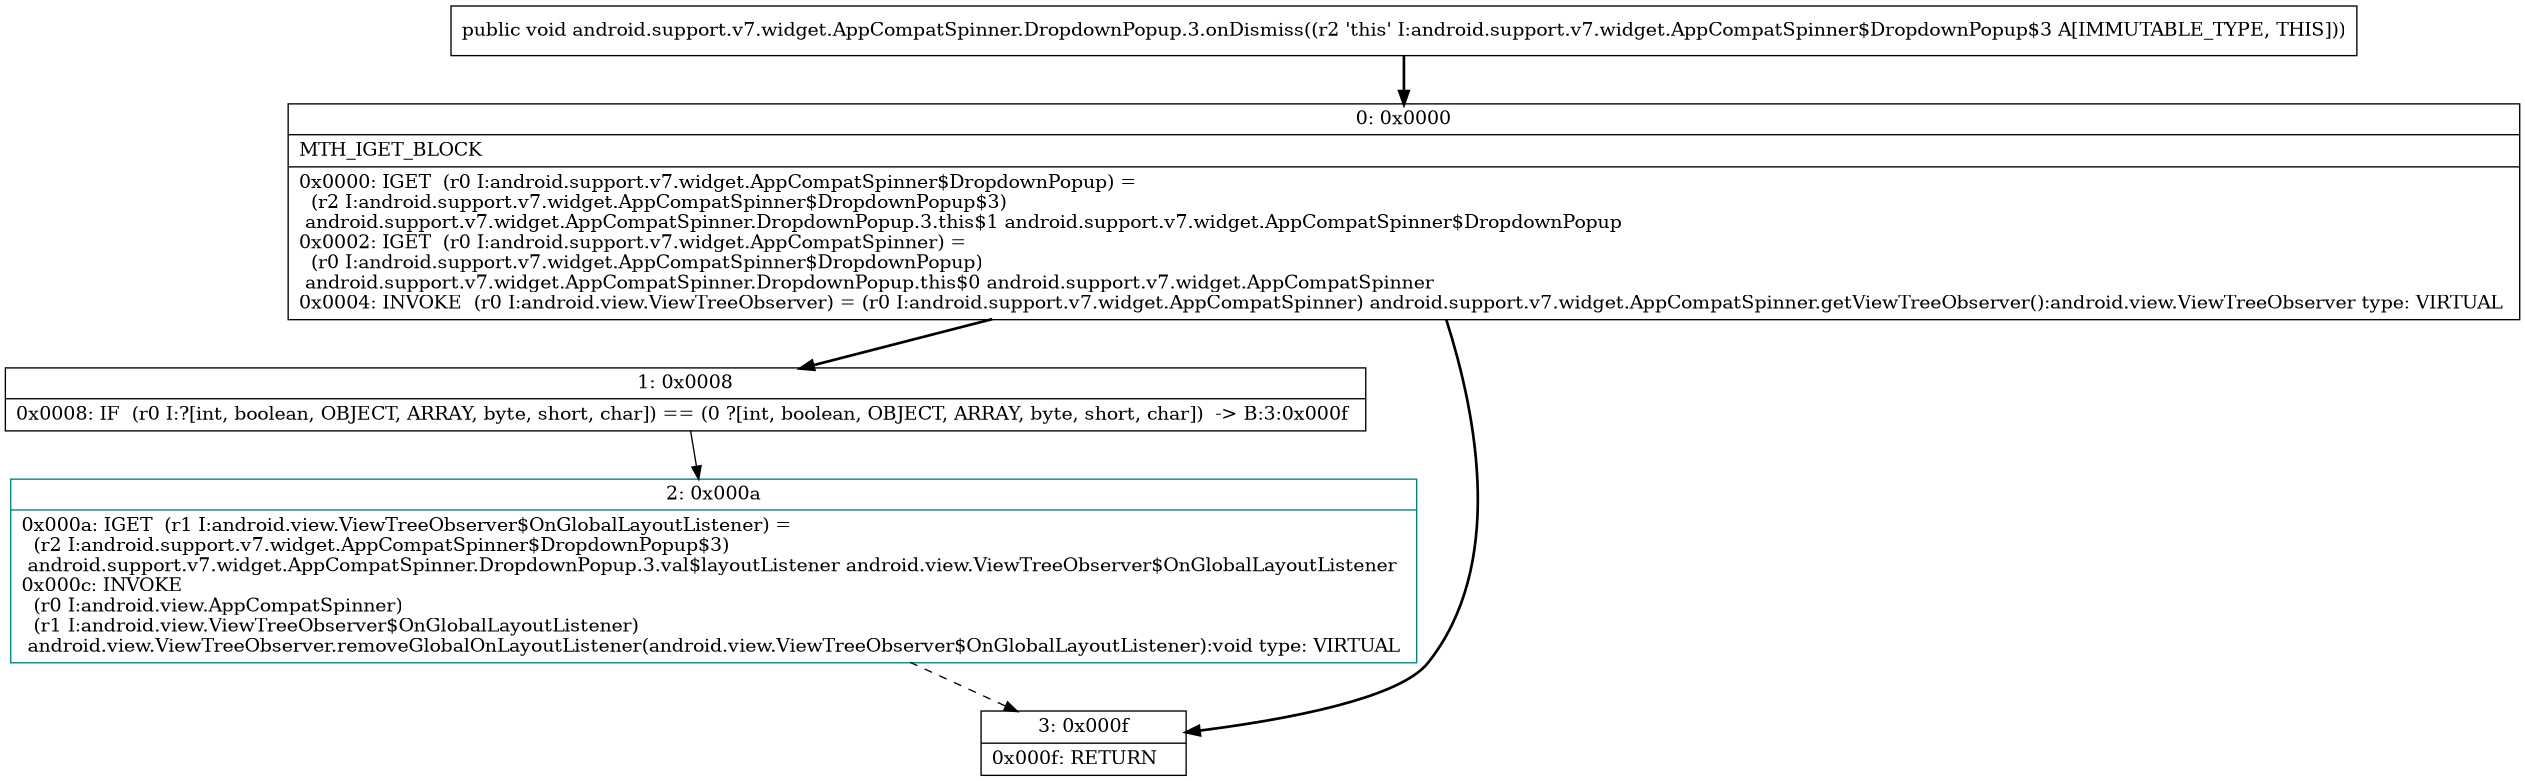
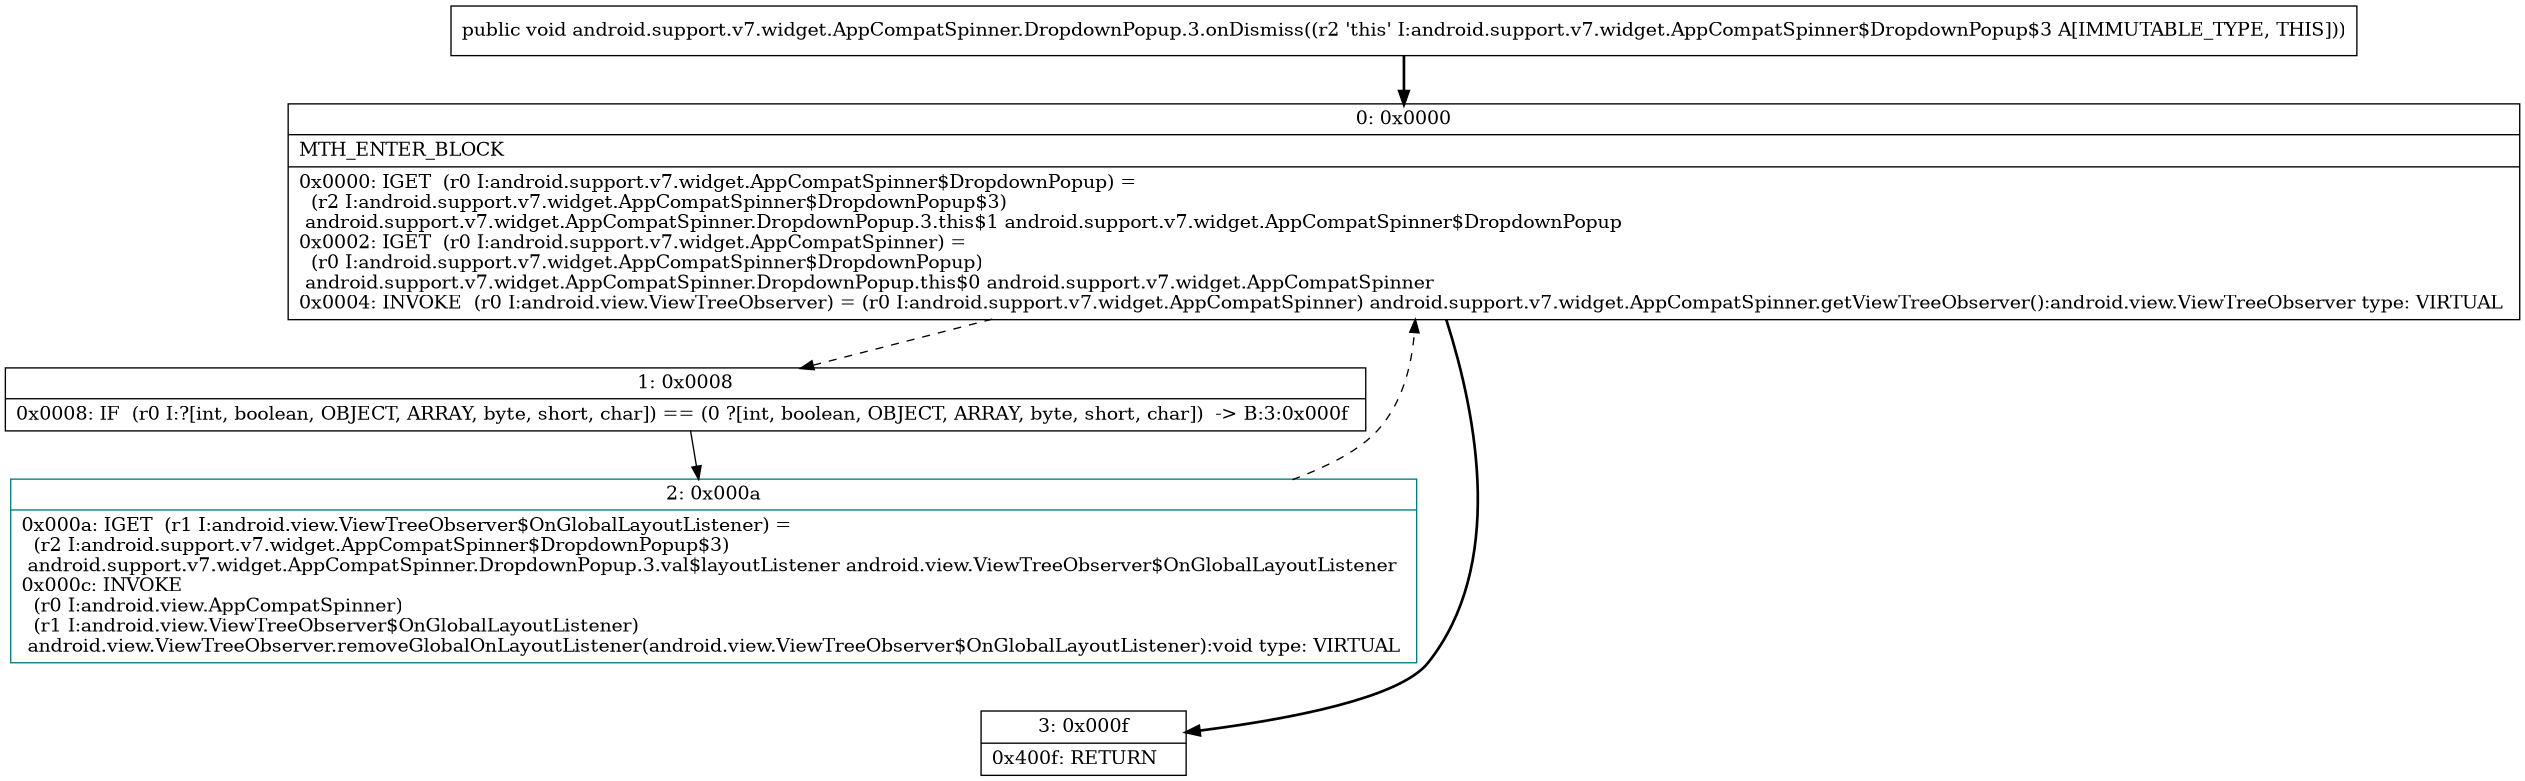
(391, 150) -> (402, 150)
(903, 342) -> (903, 342)
(958, 684) -> (1380, 428)
(1084, 759) -> (1084, 759)
